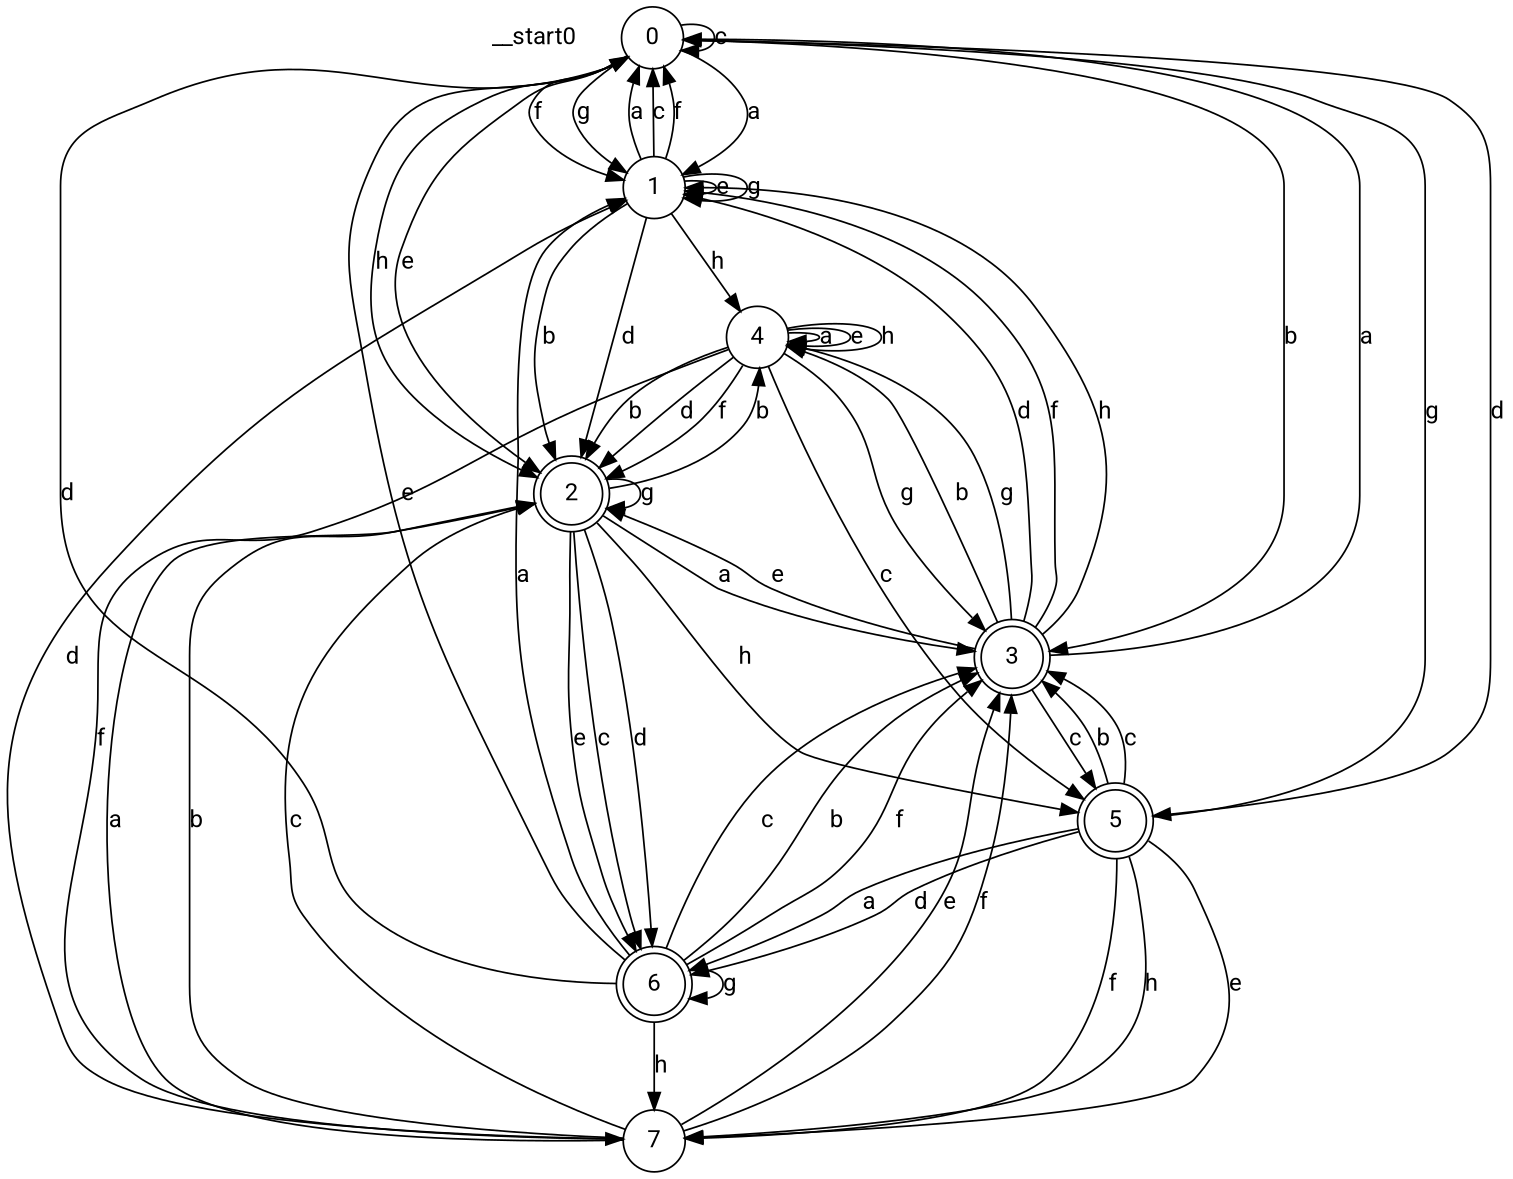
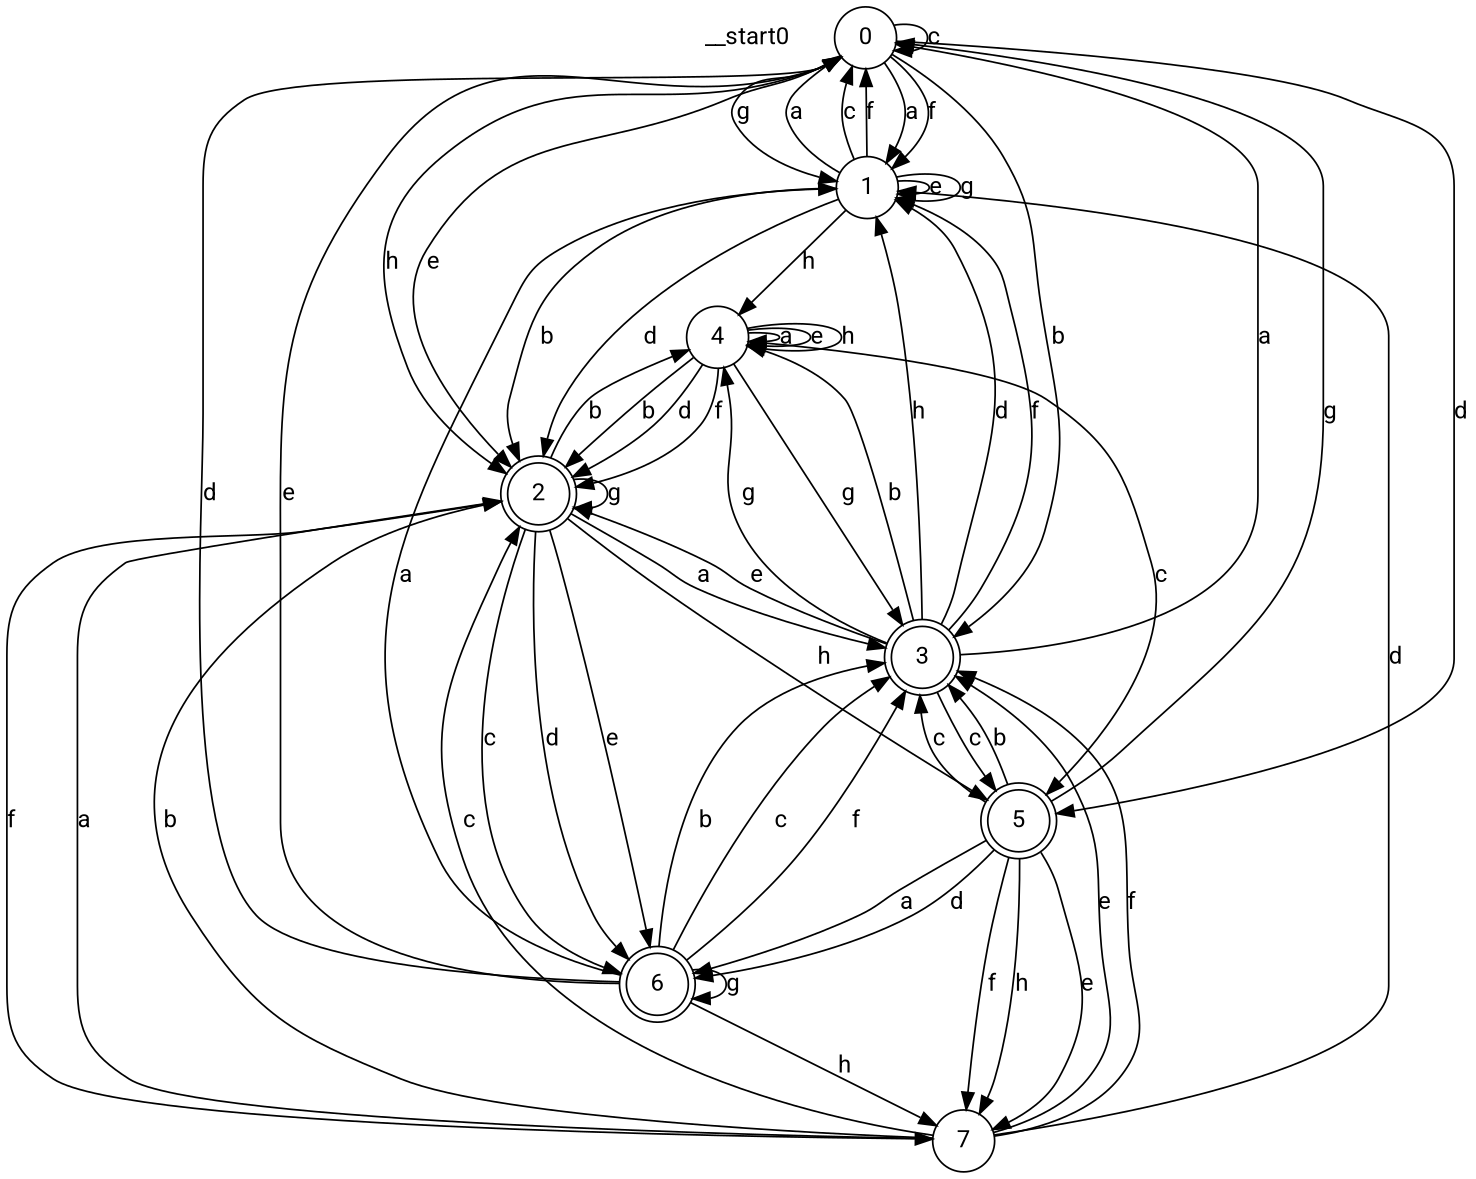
(94, 750) -> (11, 1027)
